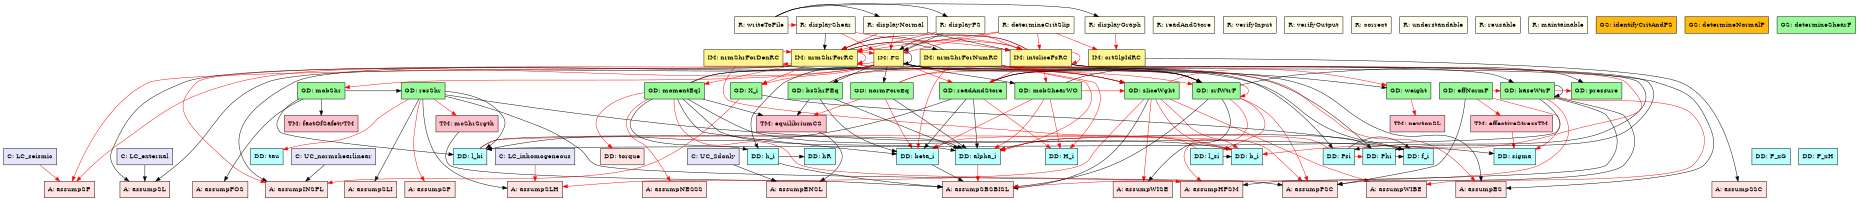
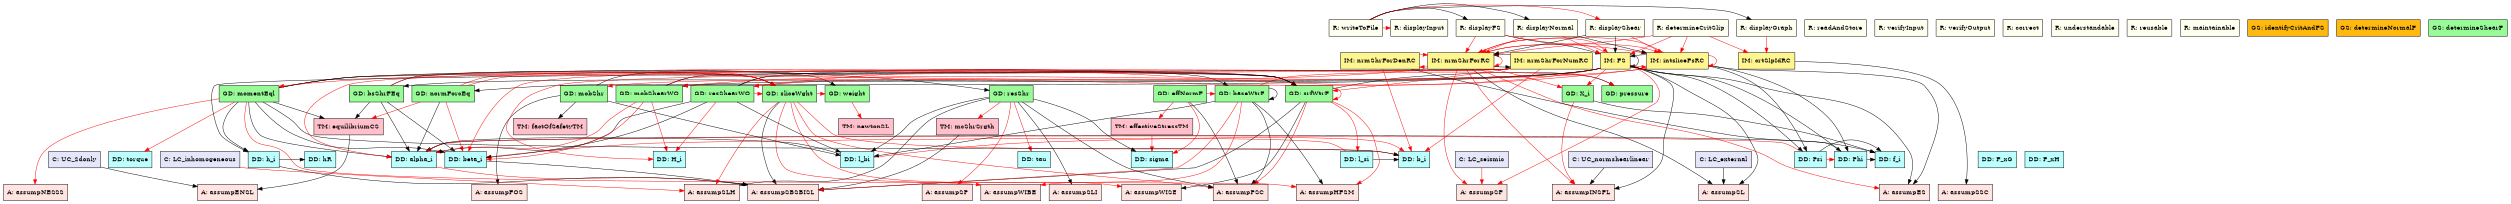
none -> (1419, 28)
(855, 40) -> (1615, 42)
none -> (525, 73)
(973, 91) -> (722, 94)
(622, 157) -> (130, 160)
